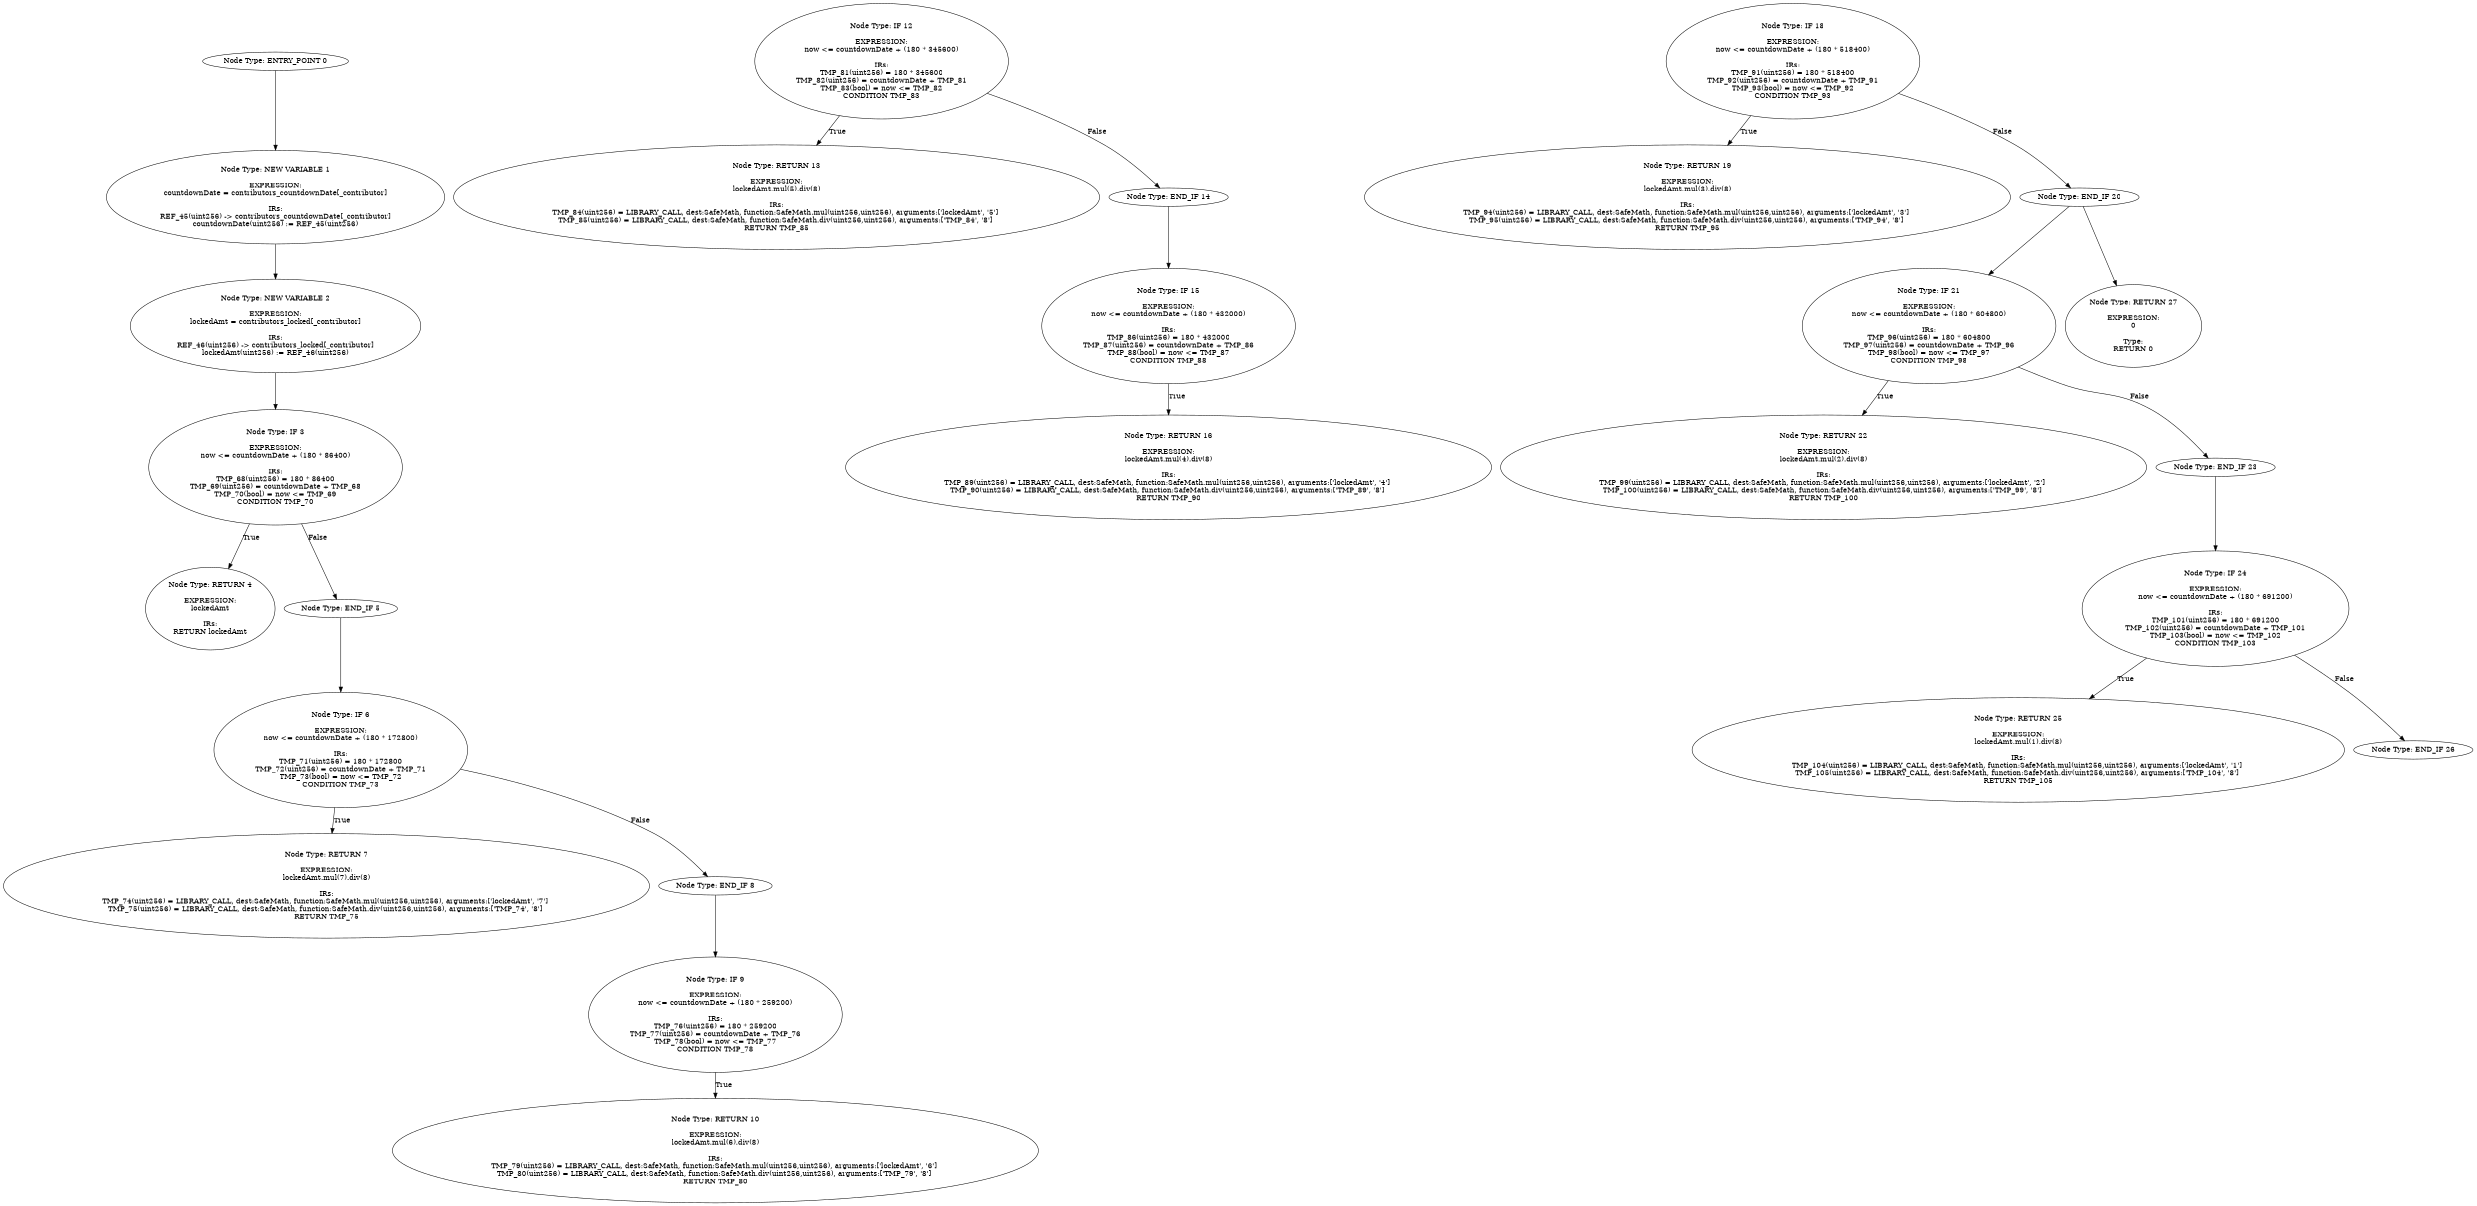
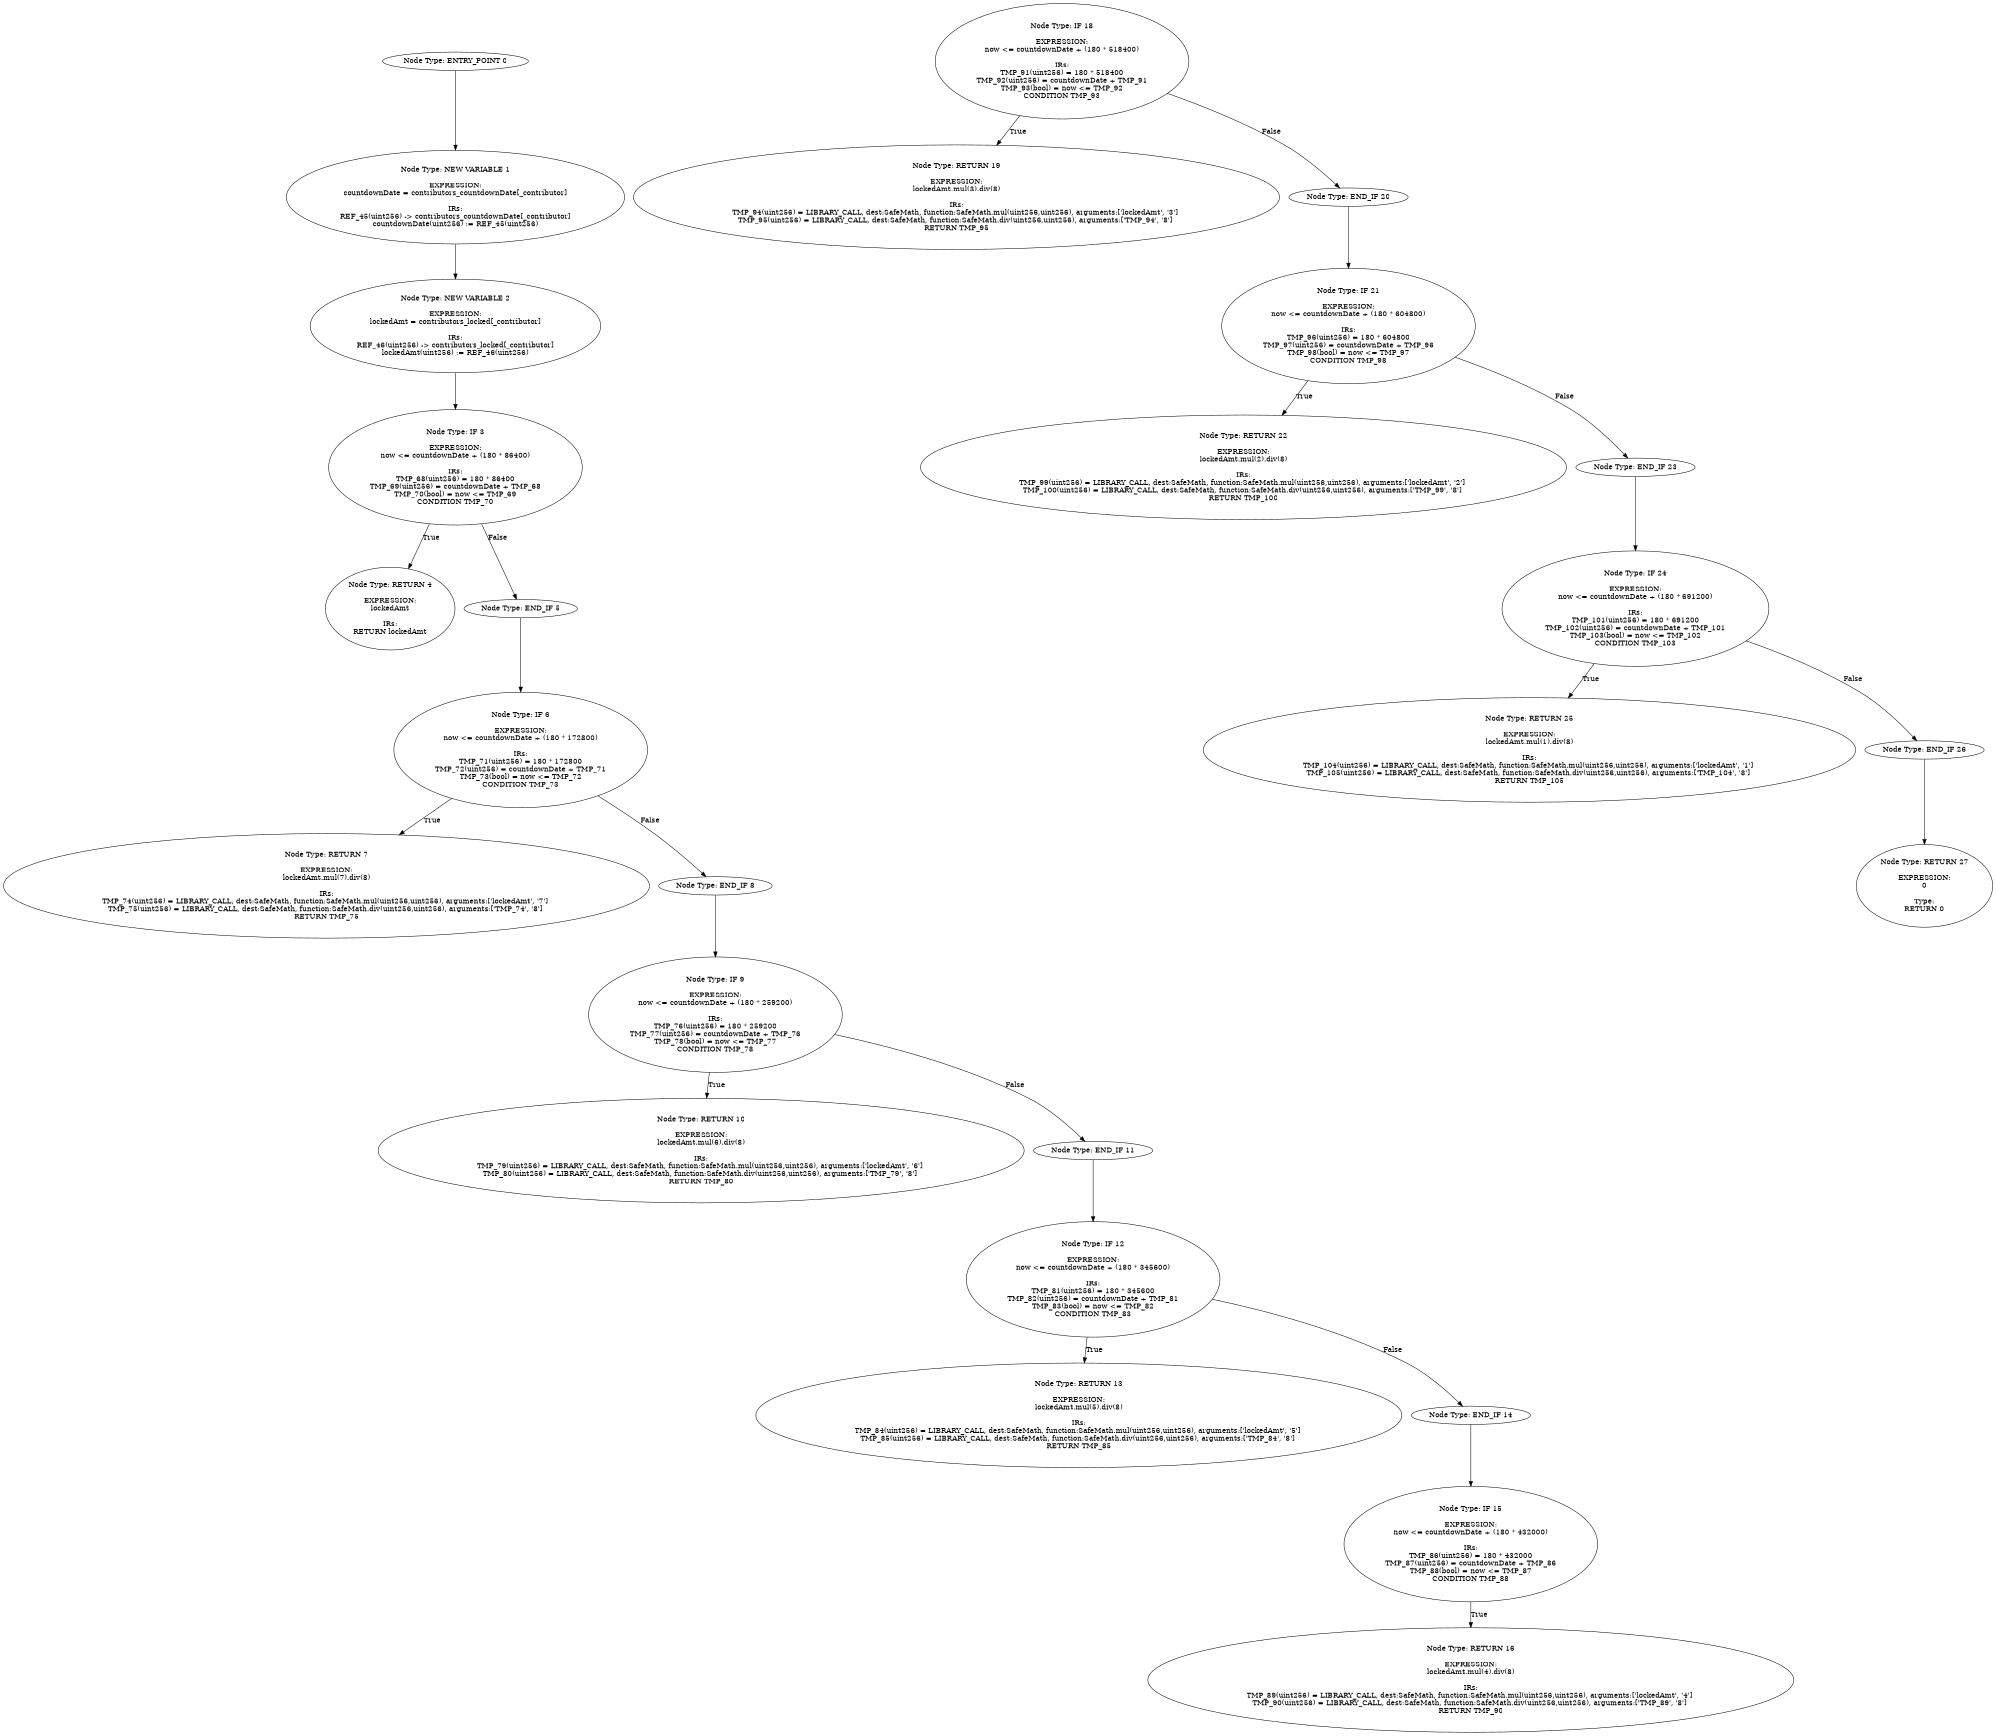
(2099, 244) -> (1925, 799)
none -> (1093, 1151)
